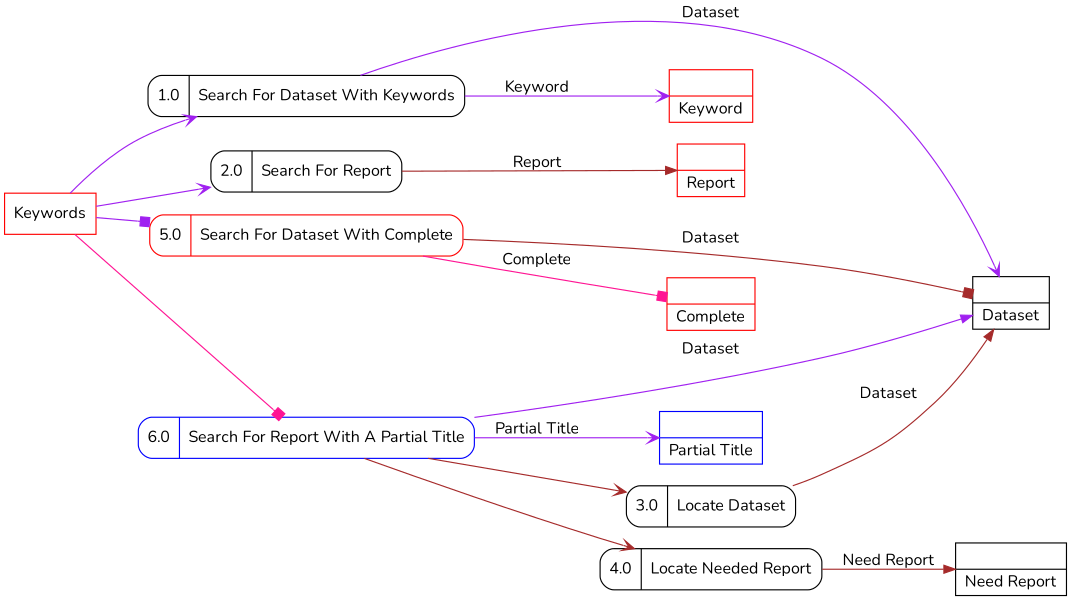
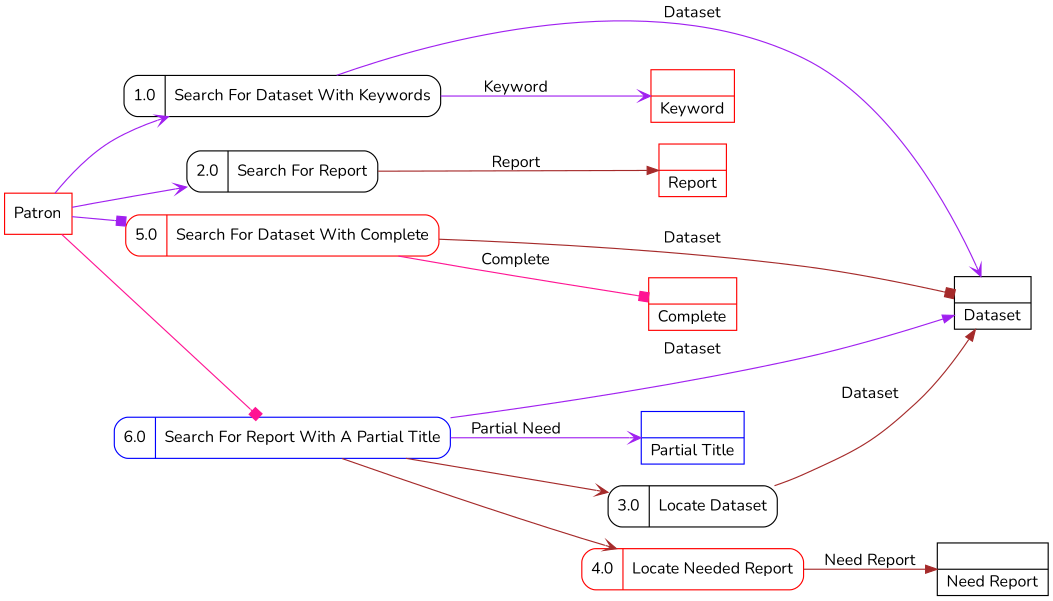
(50, 214) -> (38, 214)
(537, 429) -> (516, 429)
(711, 569) -> (693, 569)
